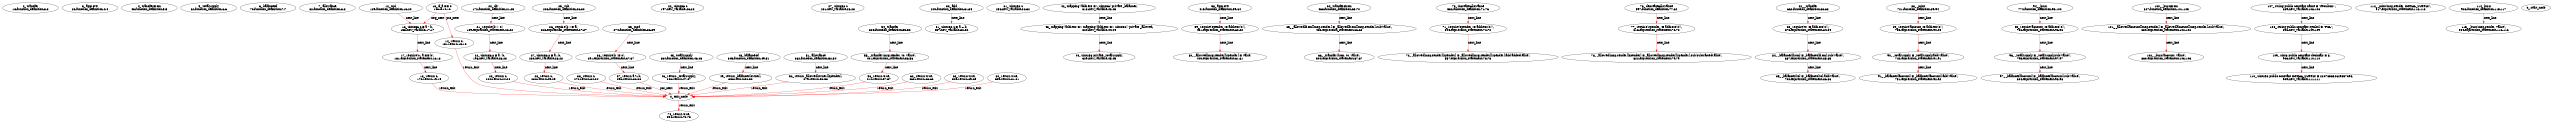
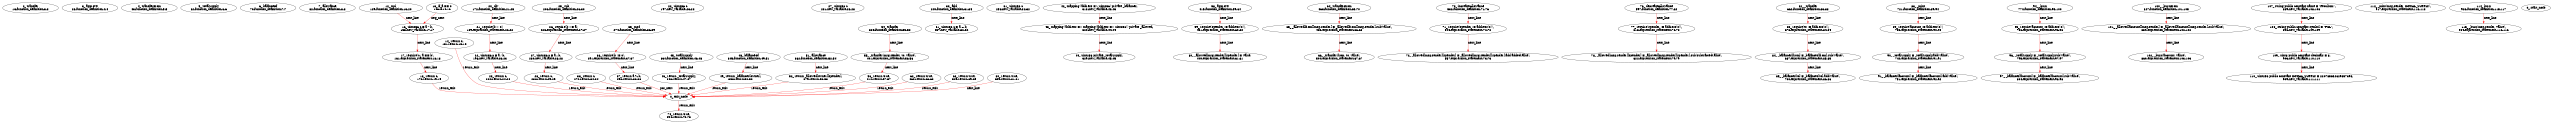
(448, 25) -> none
(973, 88) -> (973, 88)
